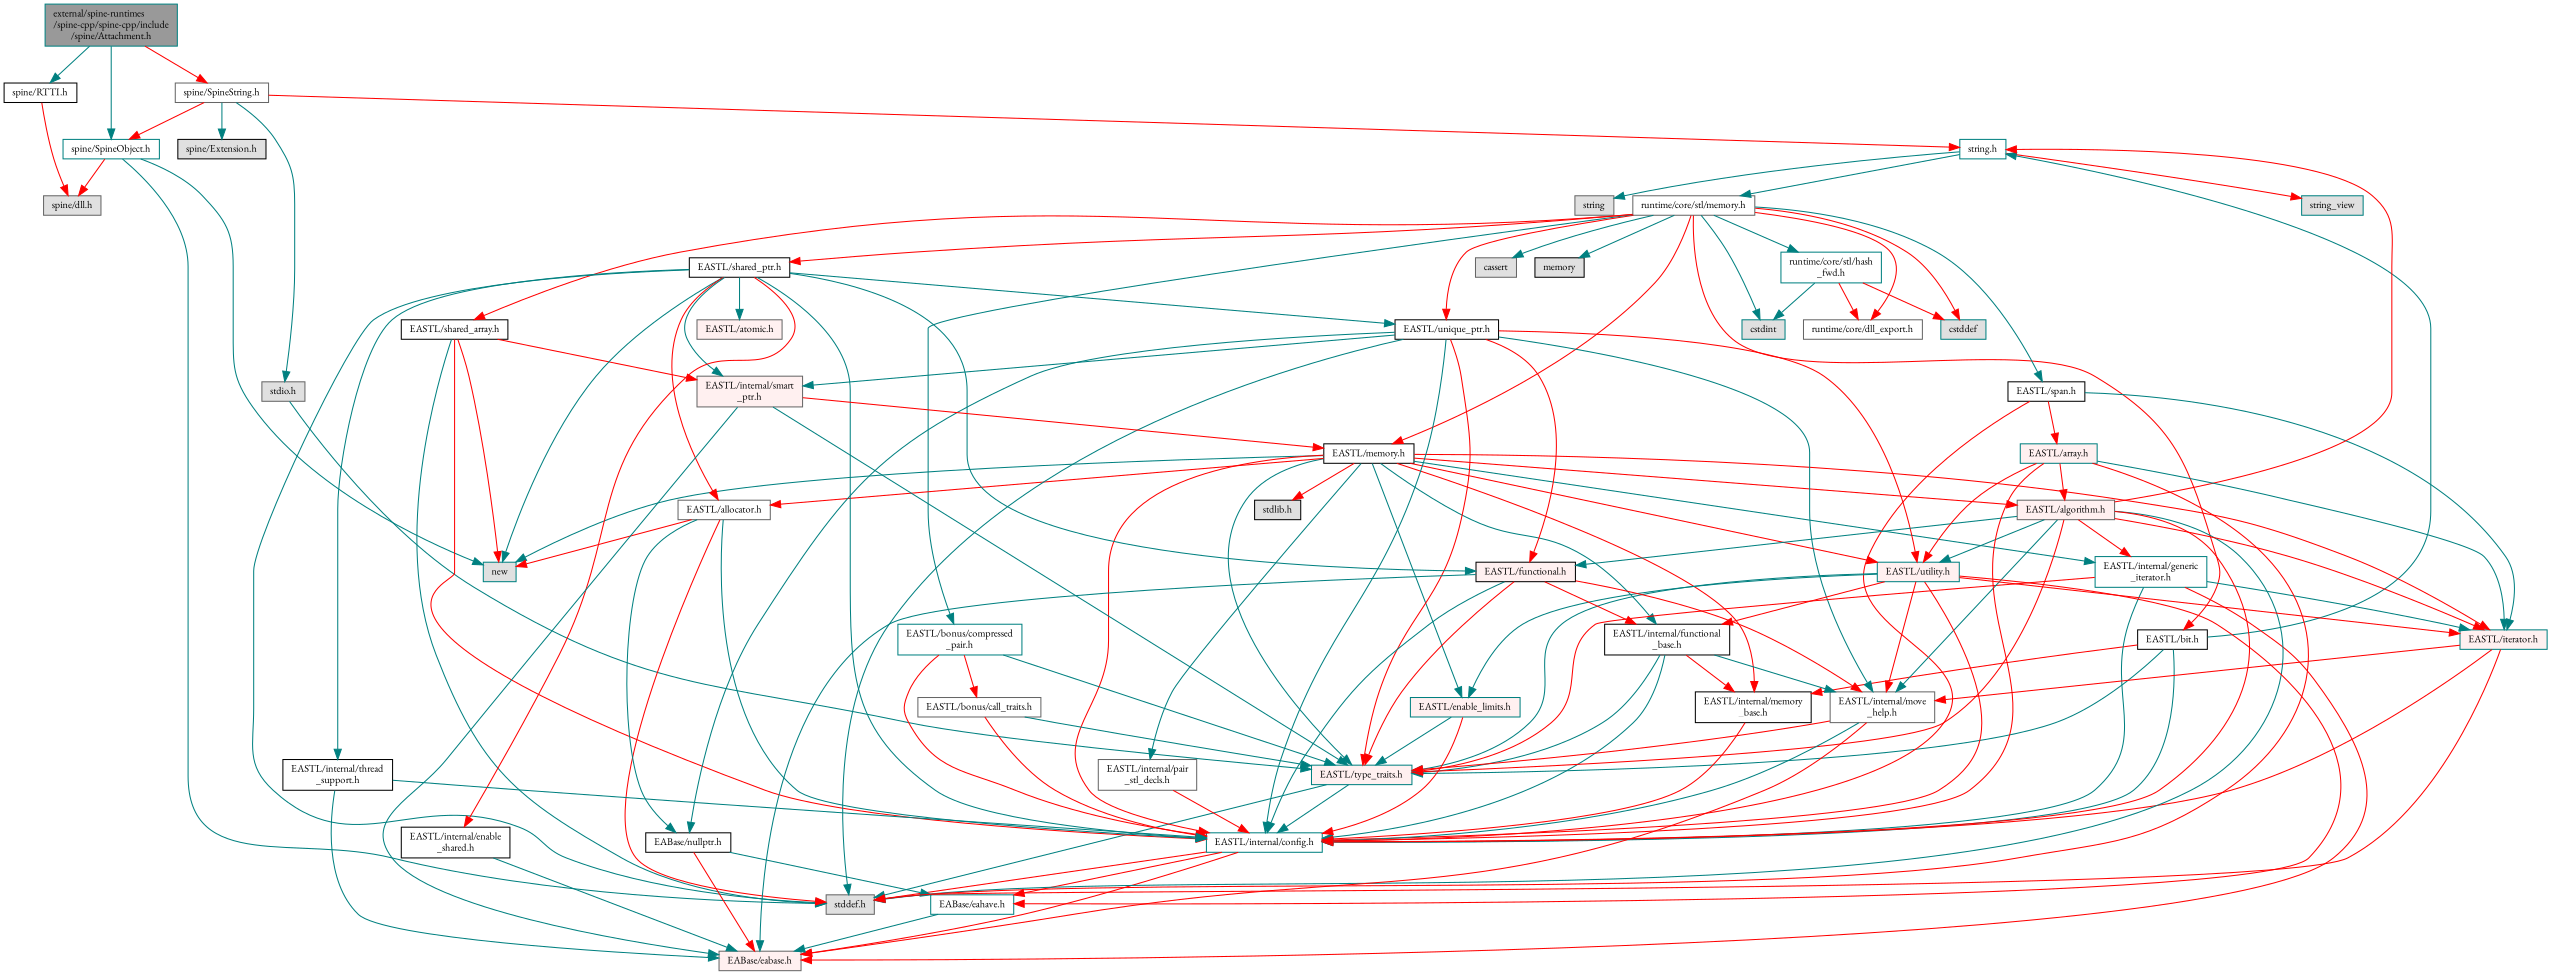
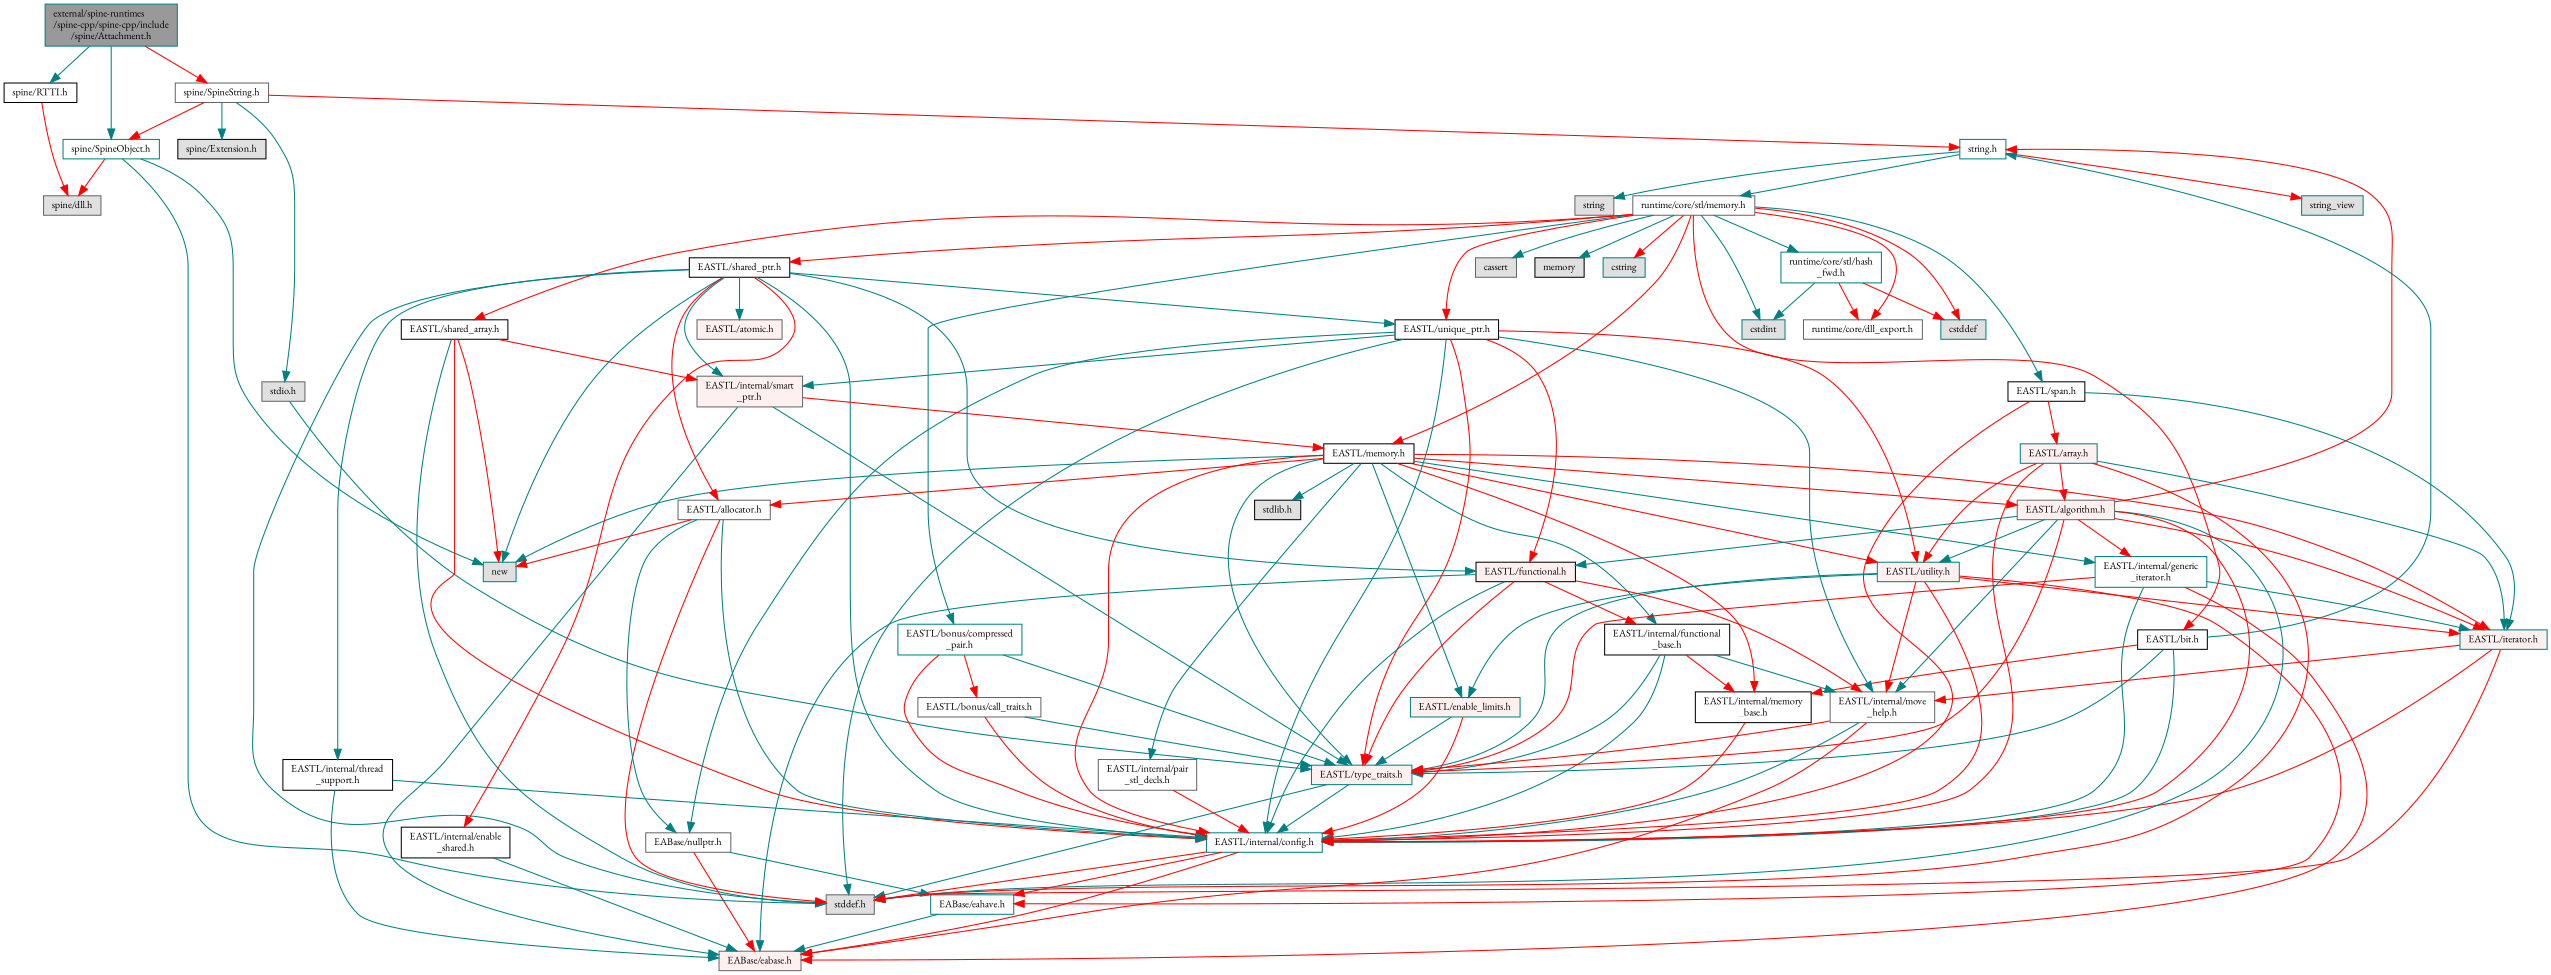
none -> (1624, 268)
(1328, 479) -> (1328, 479)
(1774, 611) -> none
(688, 843) -> (688, 843)
